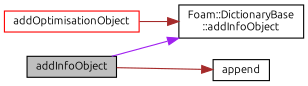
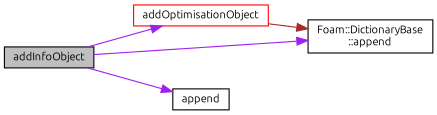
(241, 22) -> (370, 36)
none -> (120, 38)
(159, 69) -> (125, 78)
